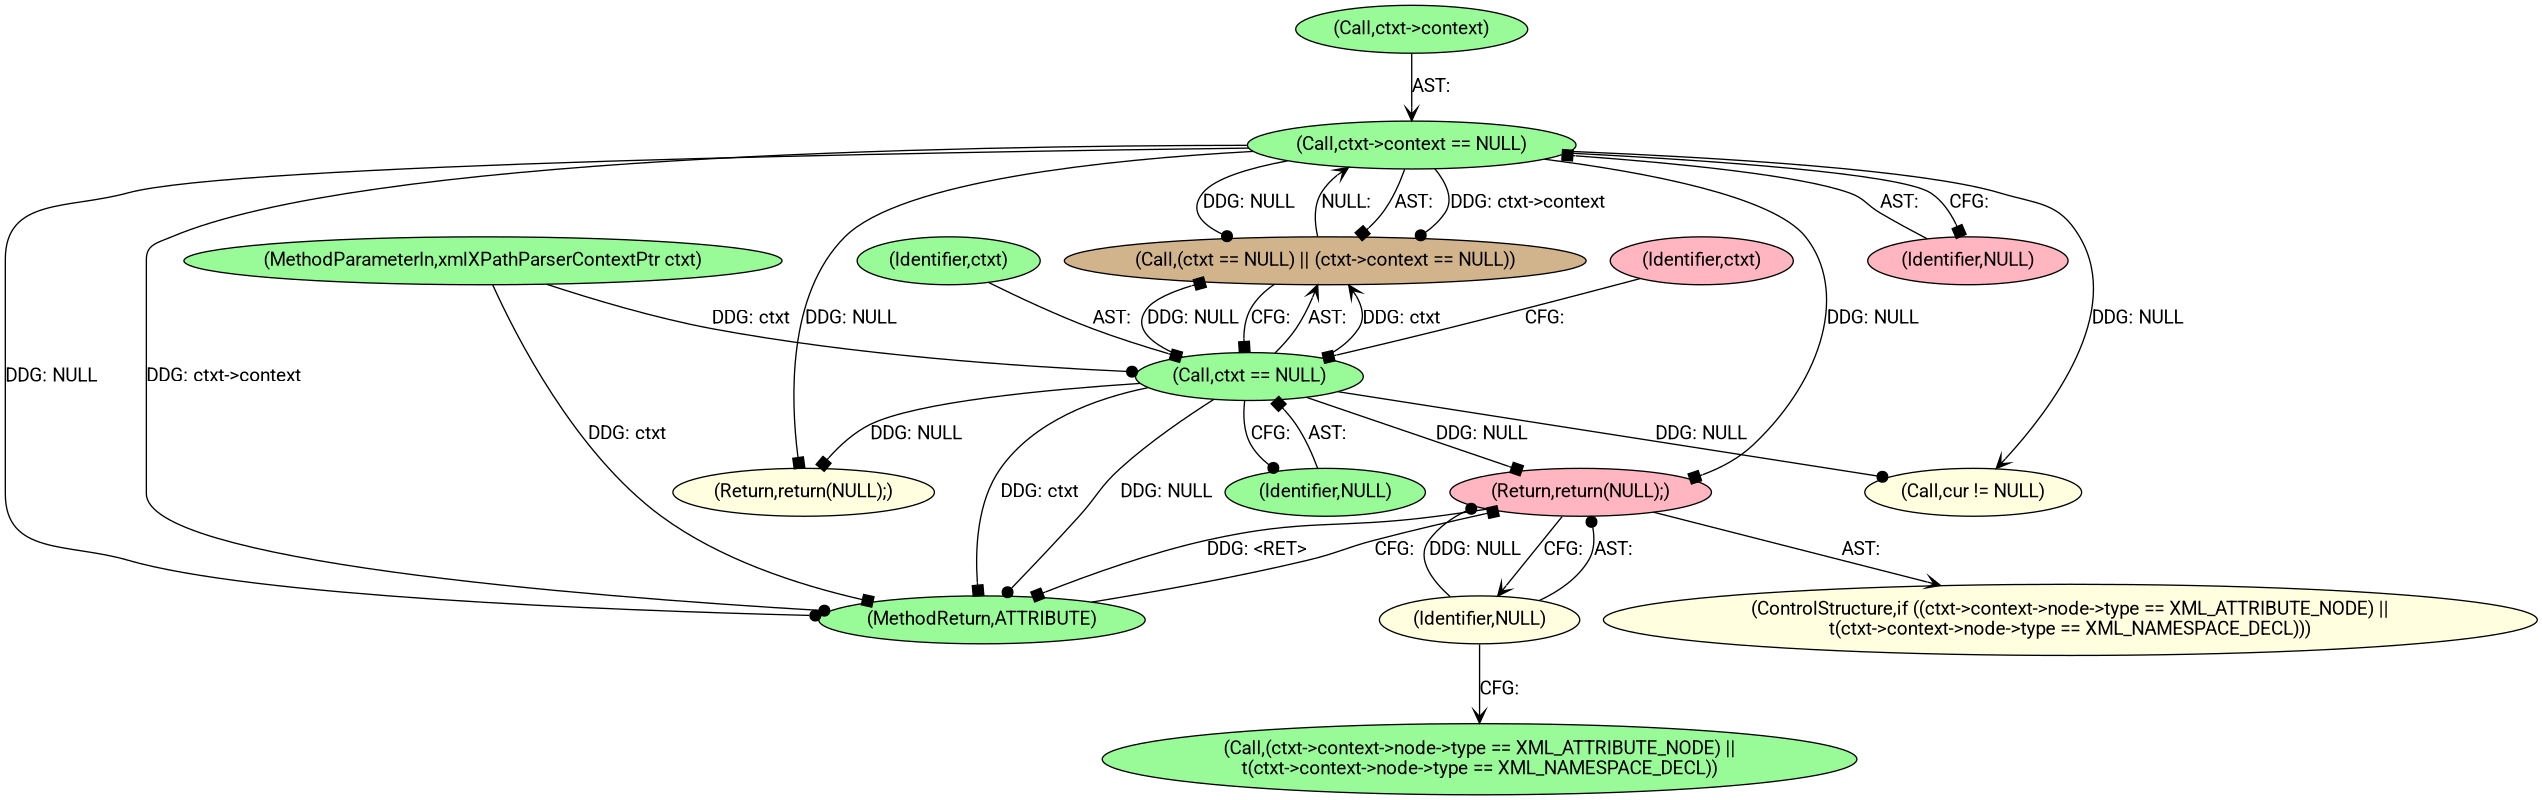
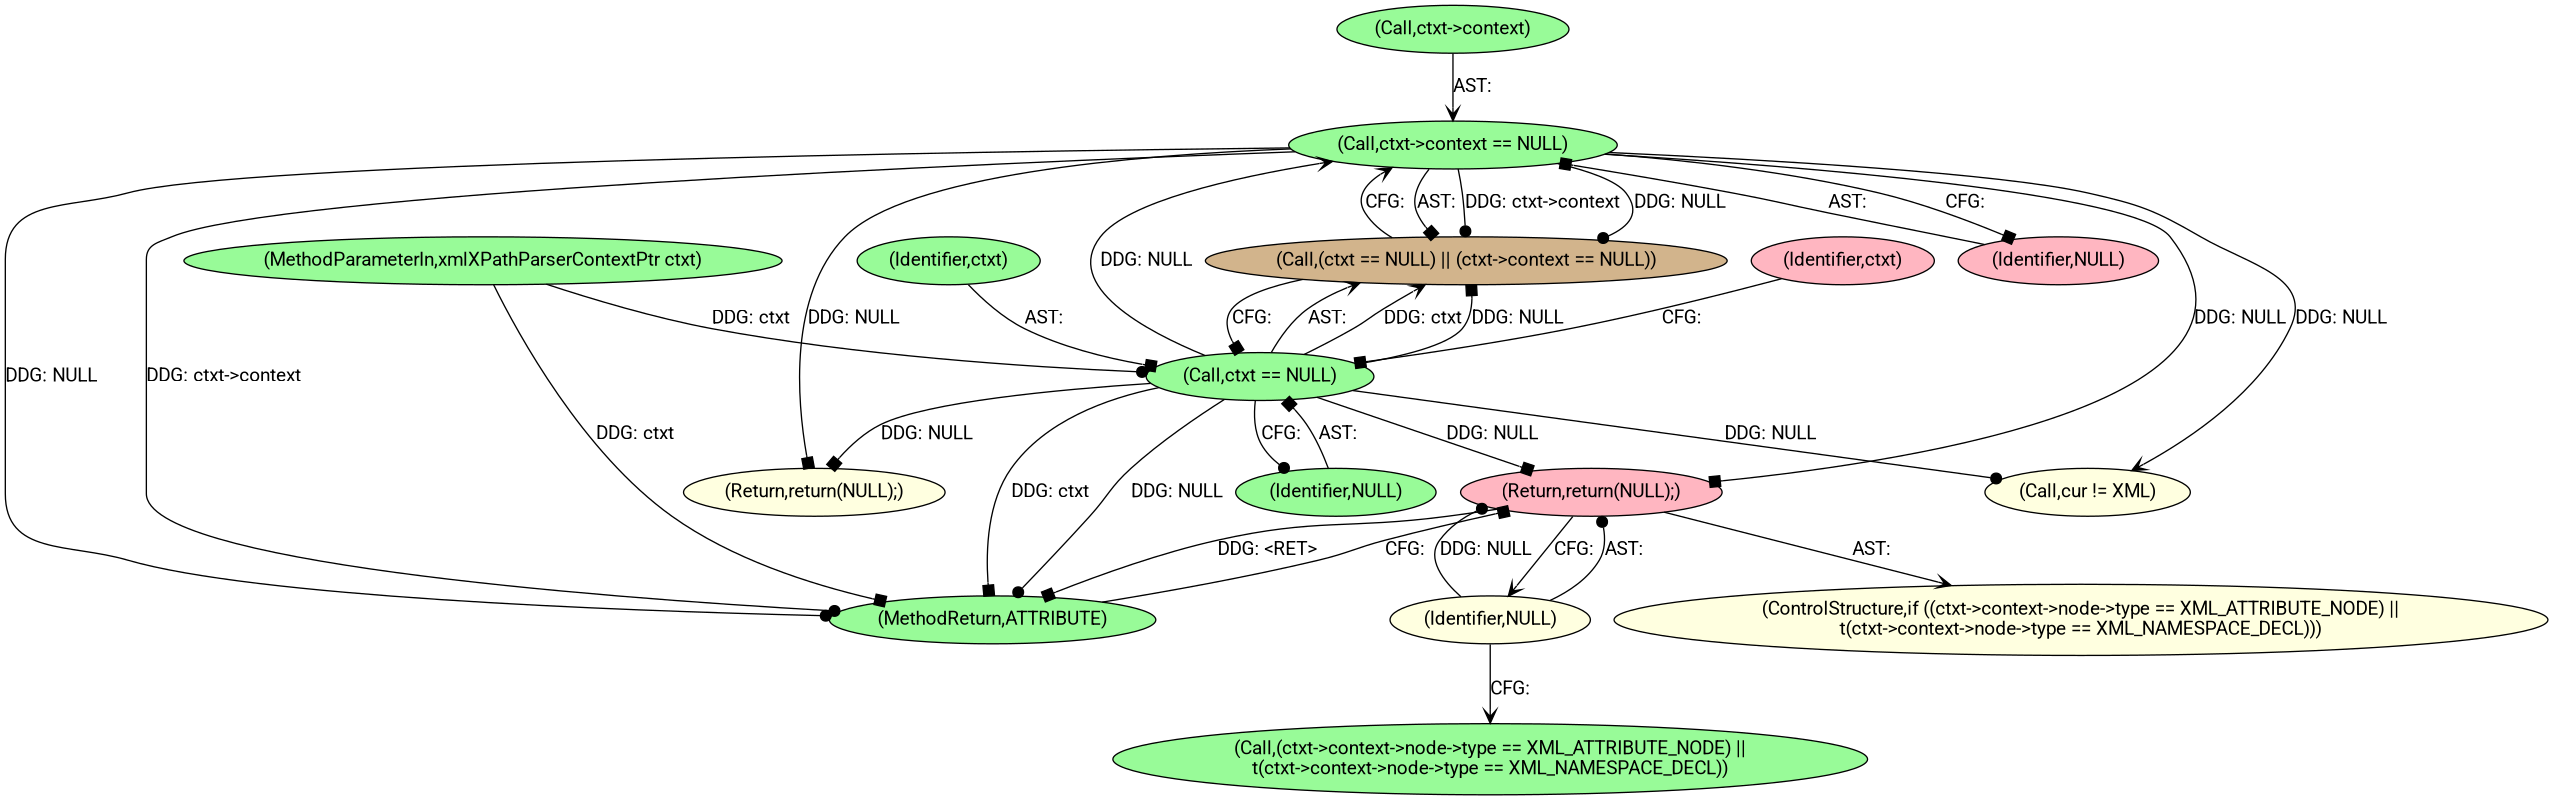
(1349, 203) -> (1388, 203)
none -> (1120, 220)
(1973, 492) -> (2088, 492)
